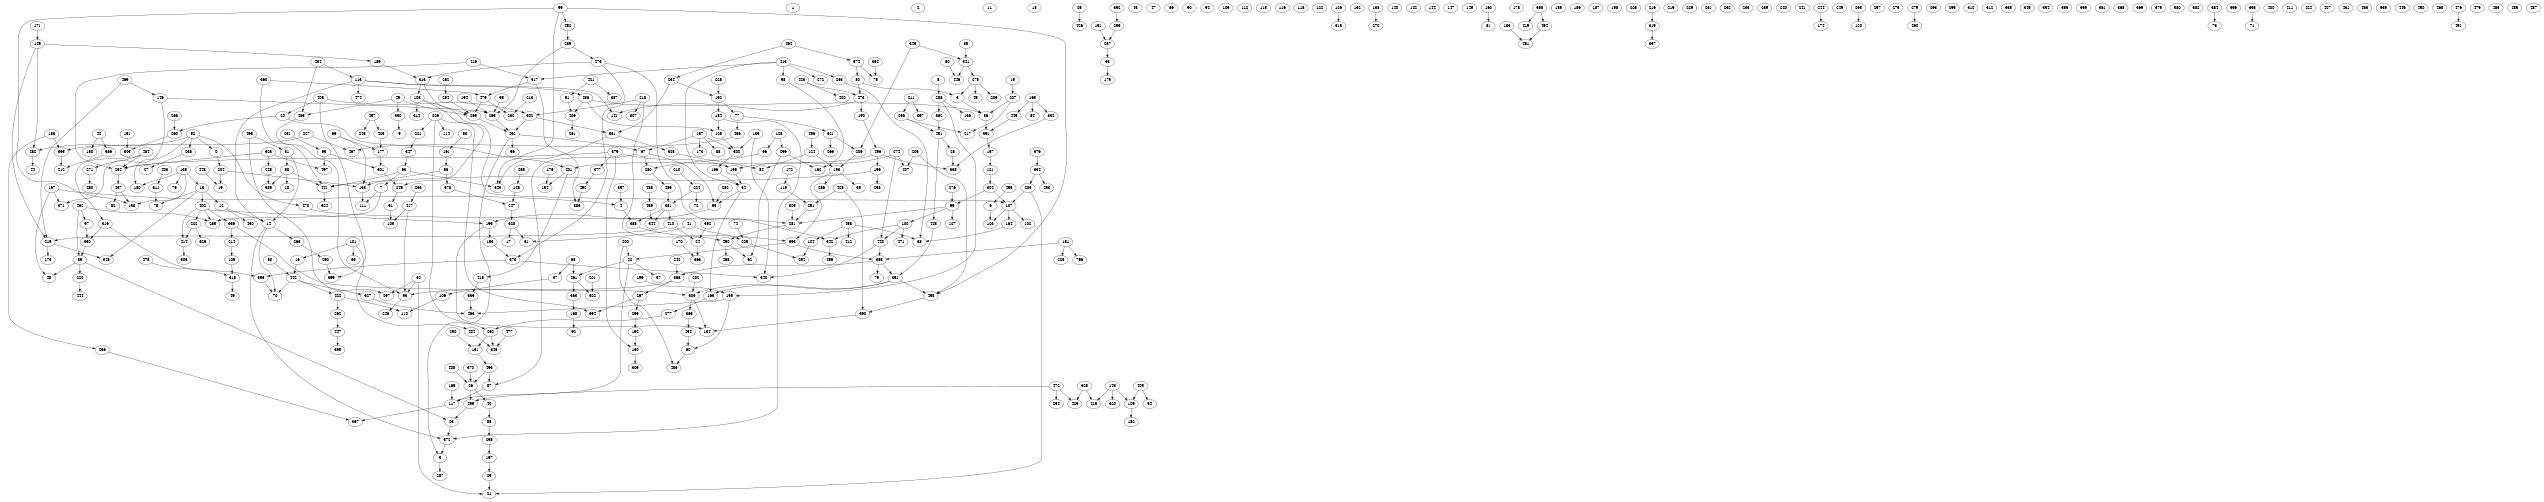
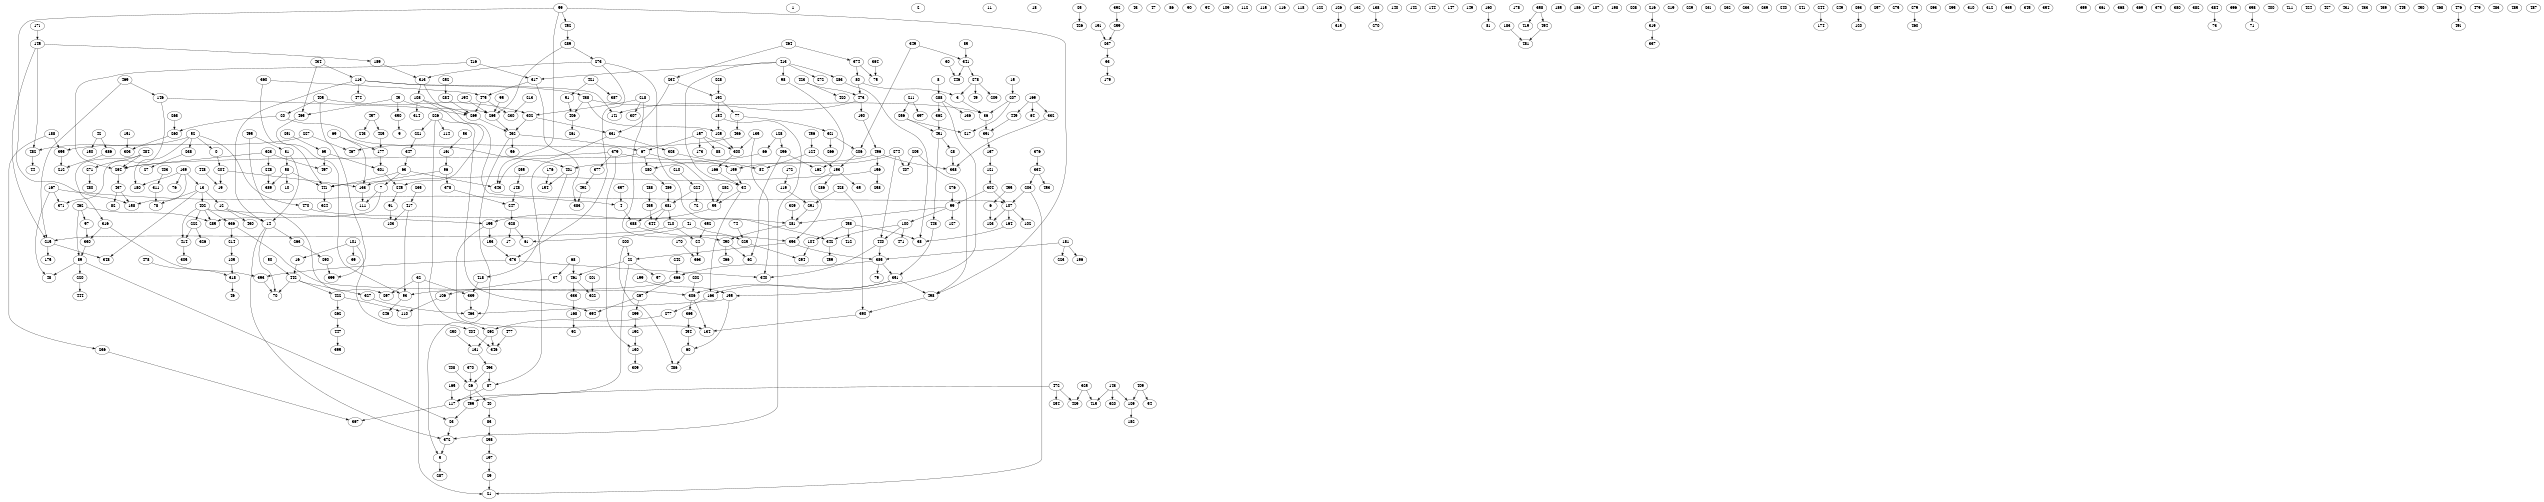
(2065, 8) -> none
(2383, 8) -> (2383, 8)
(1080, 260) -> (1080, 260)
(413, 286) -> (443, 287)
